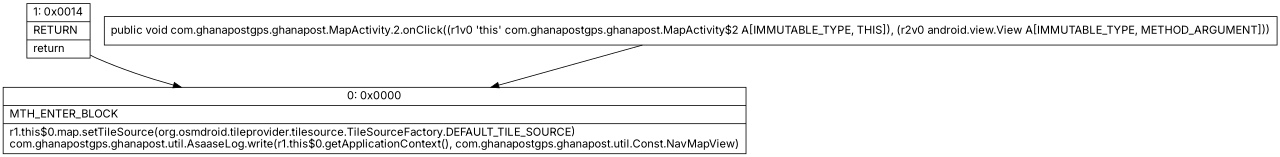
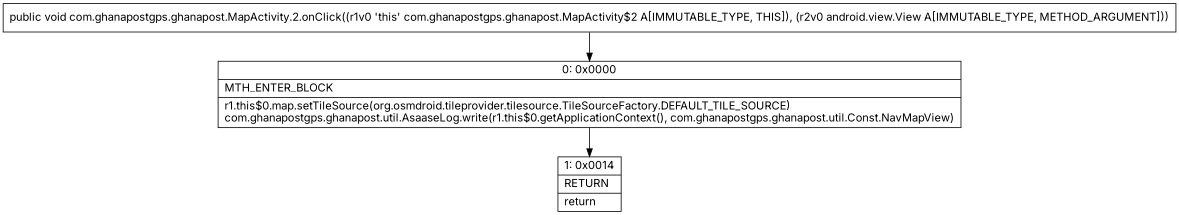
(131, 72) -> (590, 138)
